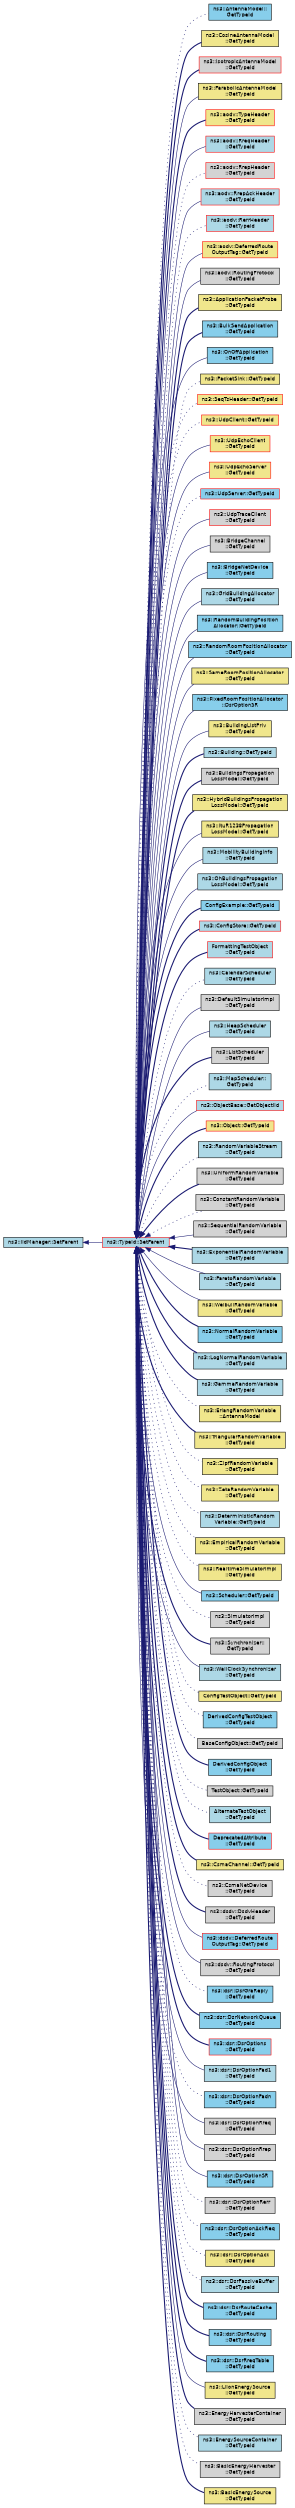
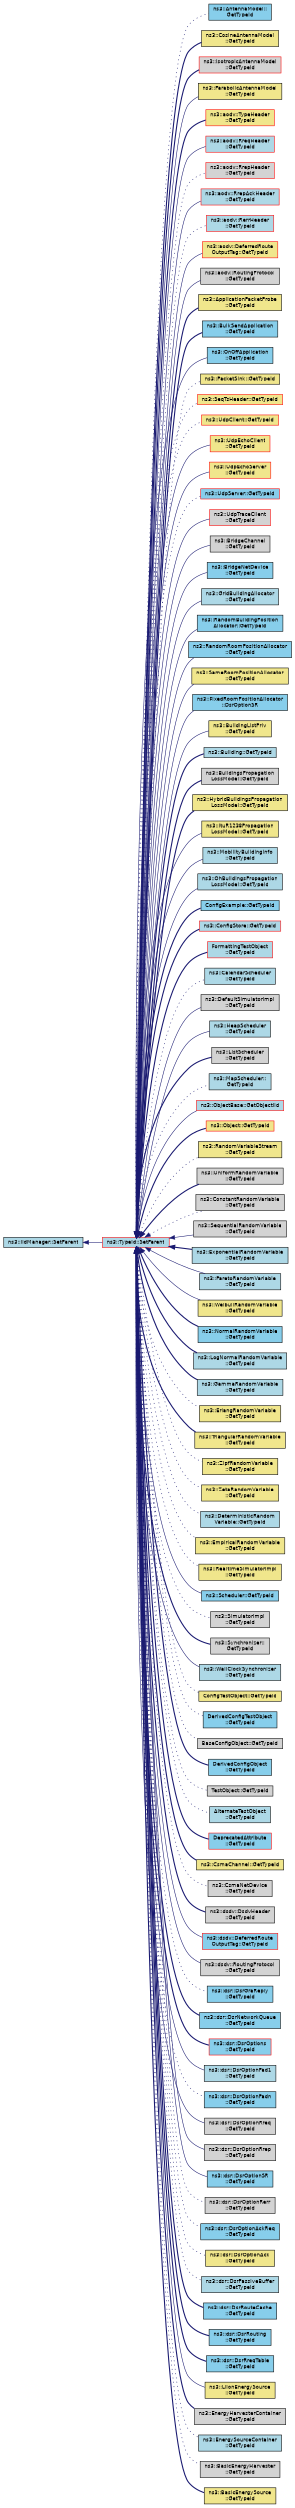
(240, 1150) -> (240, 1150)
(240, 1414) -> (240, 1414)
